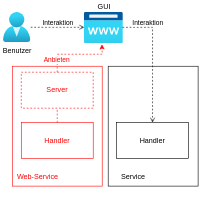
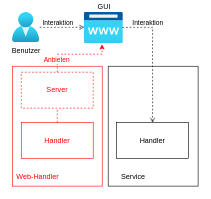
(17, 27) -> (26, 27)
(38, 177) -> (38, 177)
